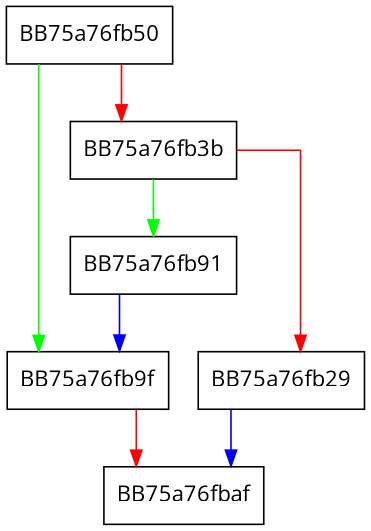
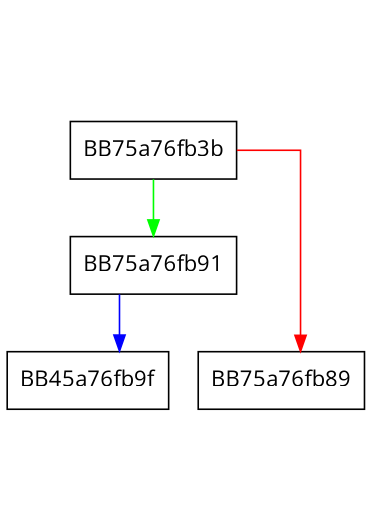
(90, 35) -> none
(88, 380) -> (88, 380)
(281, 380) -> (281, 380)
(184, 496) -> none
